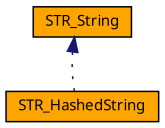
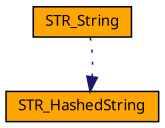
(72, 72) -> (92, 57)
